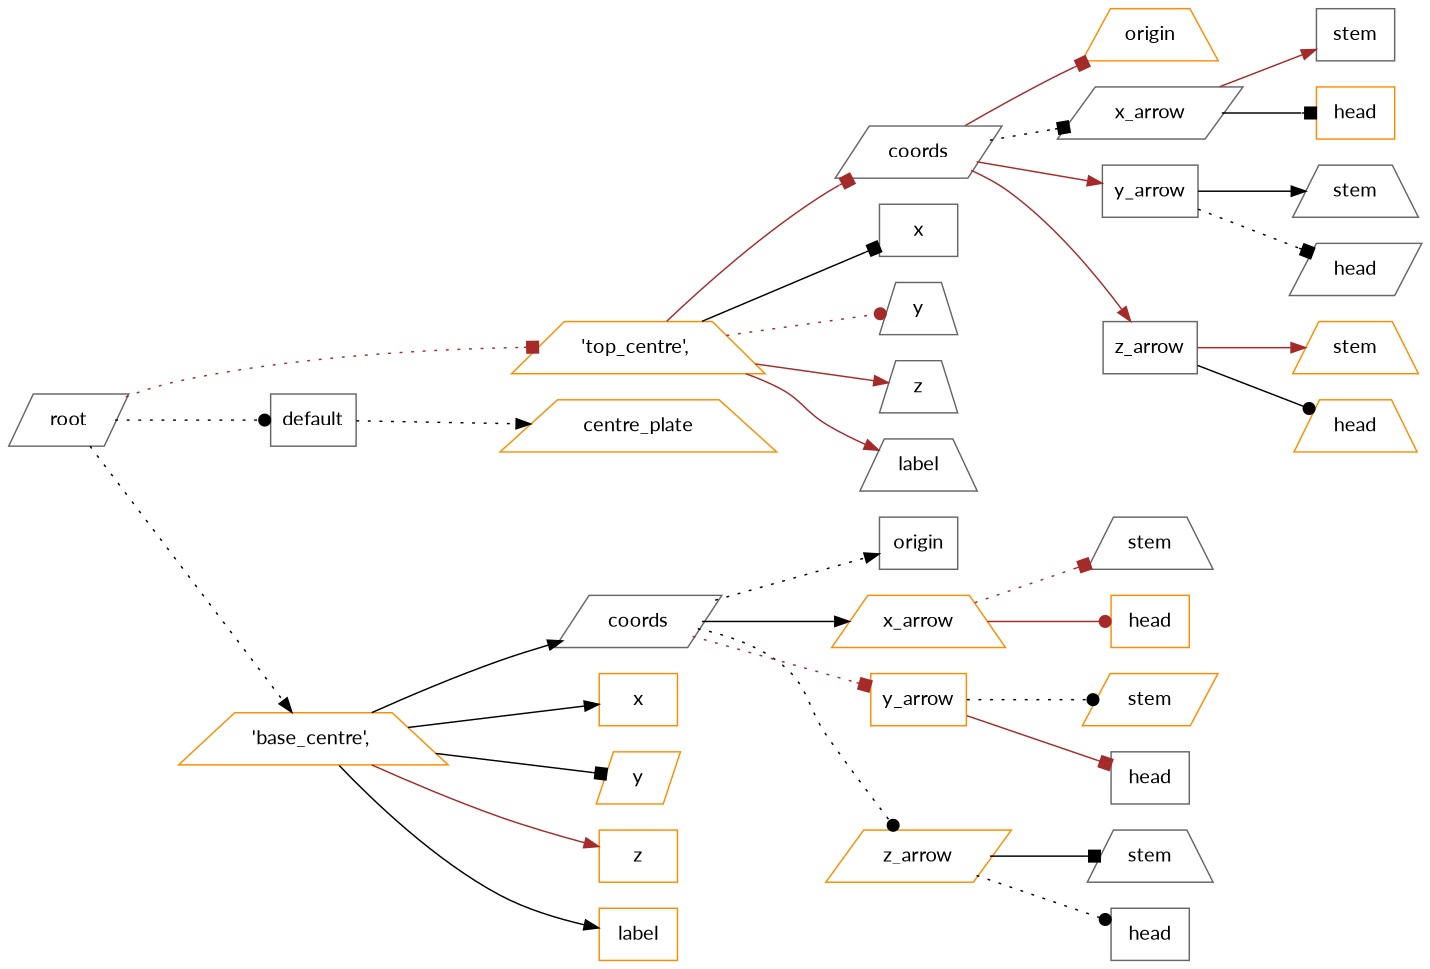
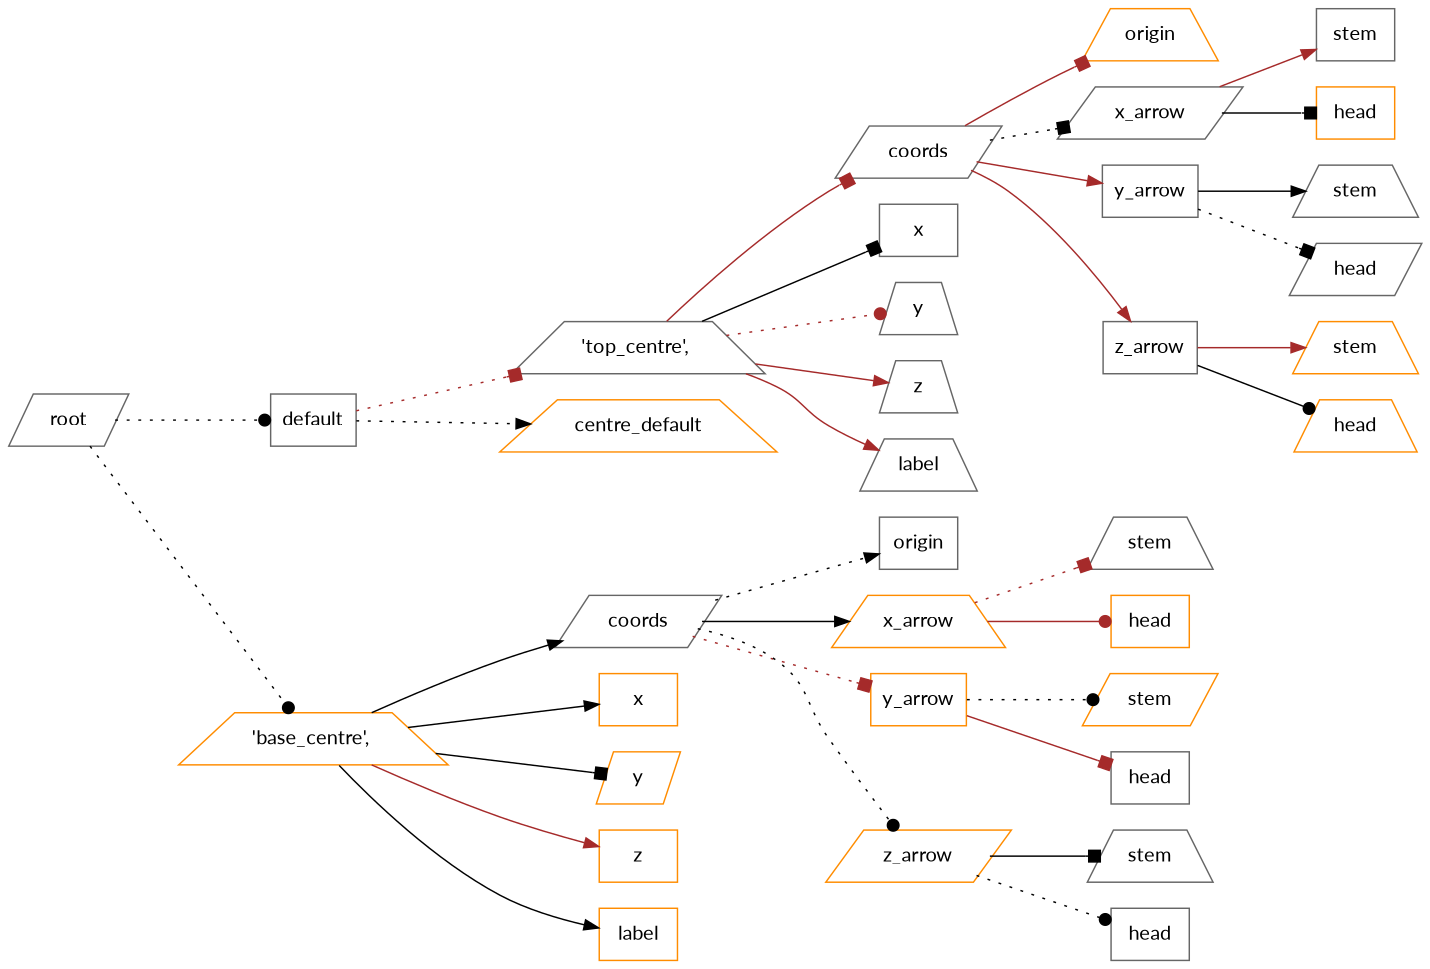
(638, 348) -> (638, 348)
(323, 359) -> (431, 394)
(638, 426) -> (638, 426)
(186, 573) -> (186, 573)
